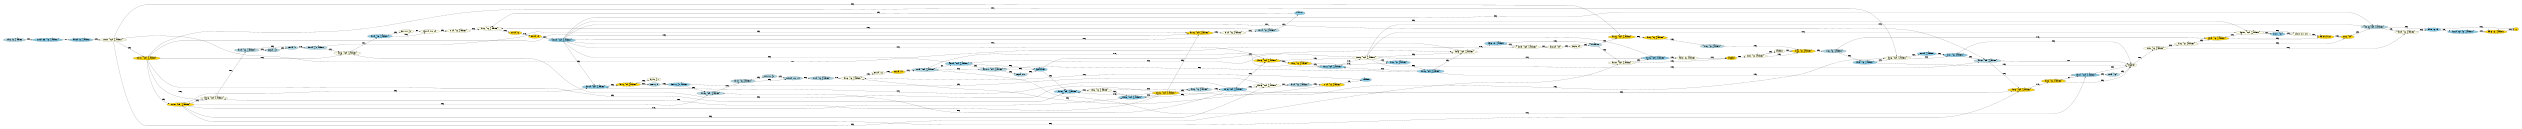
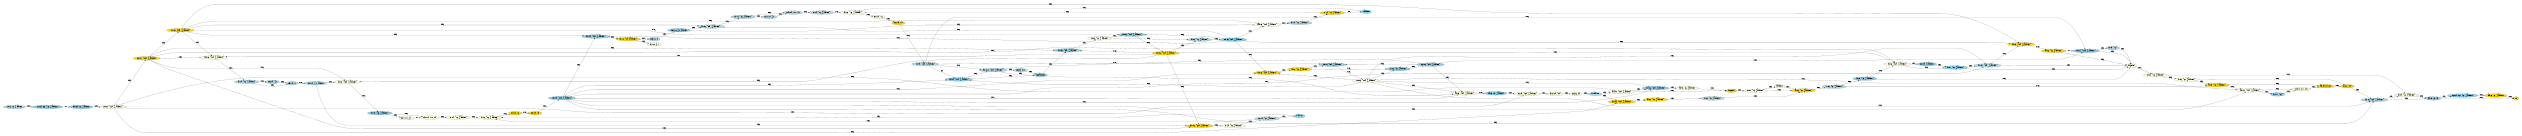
(1548, 42) -> none
